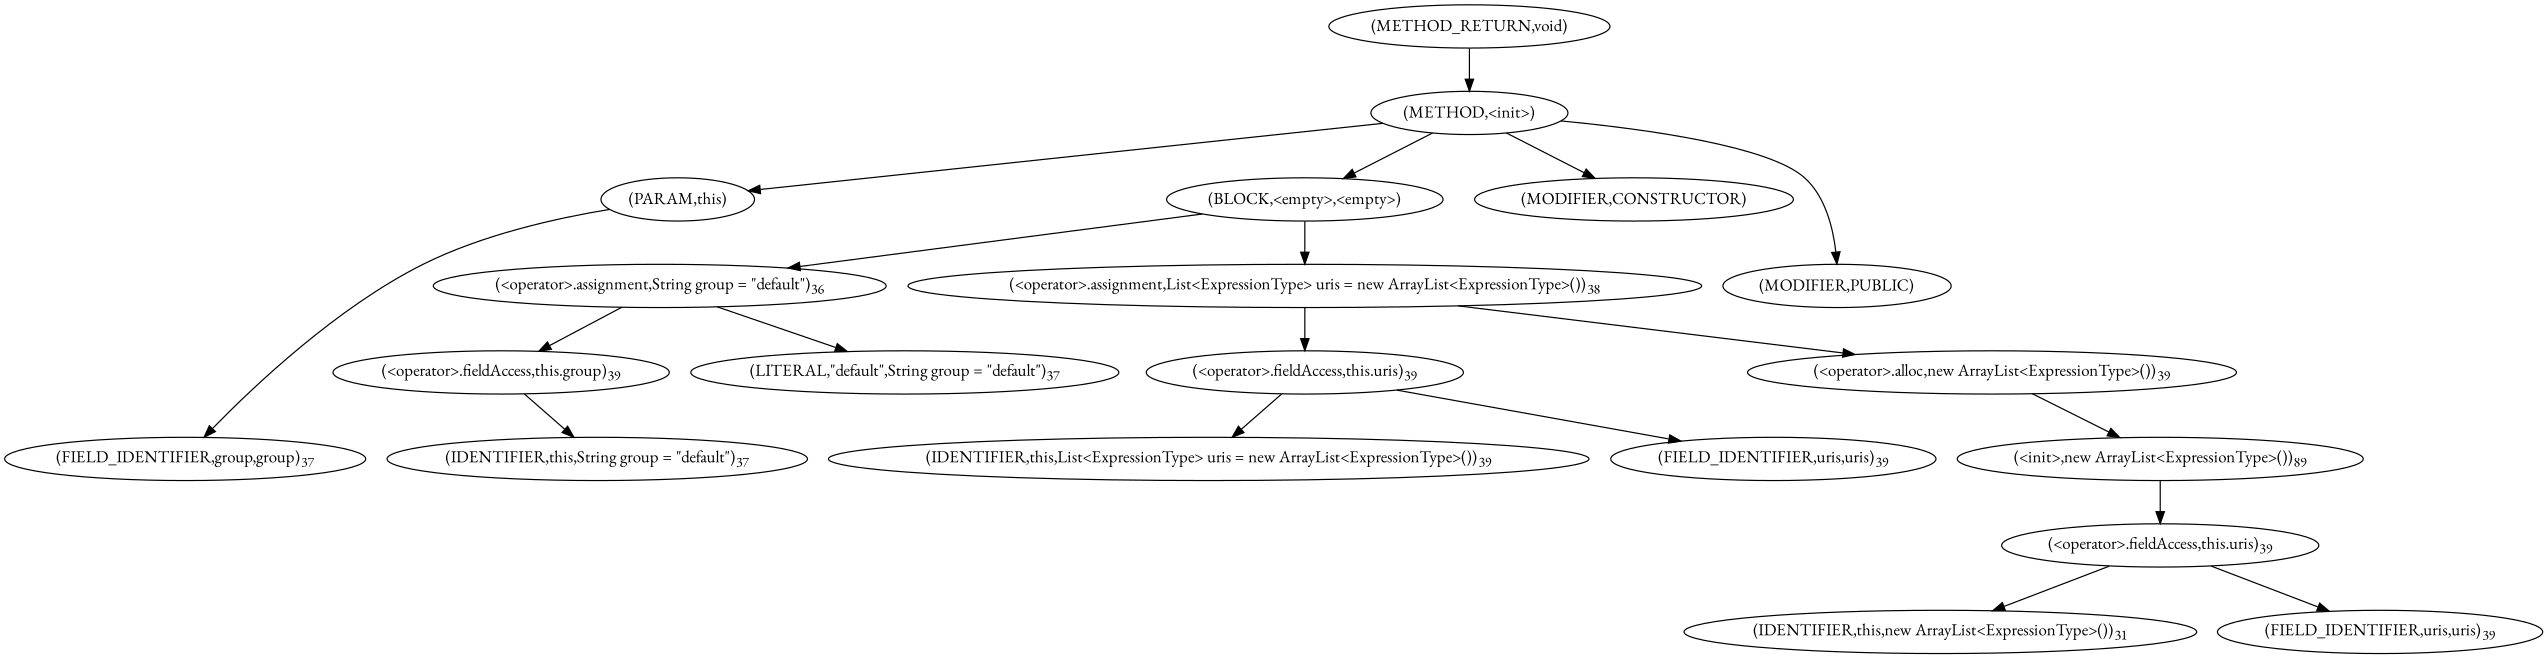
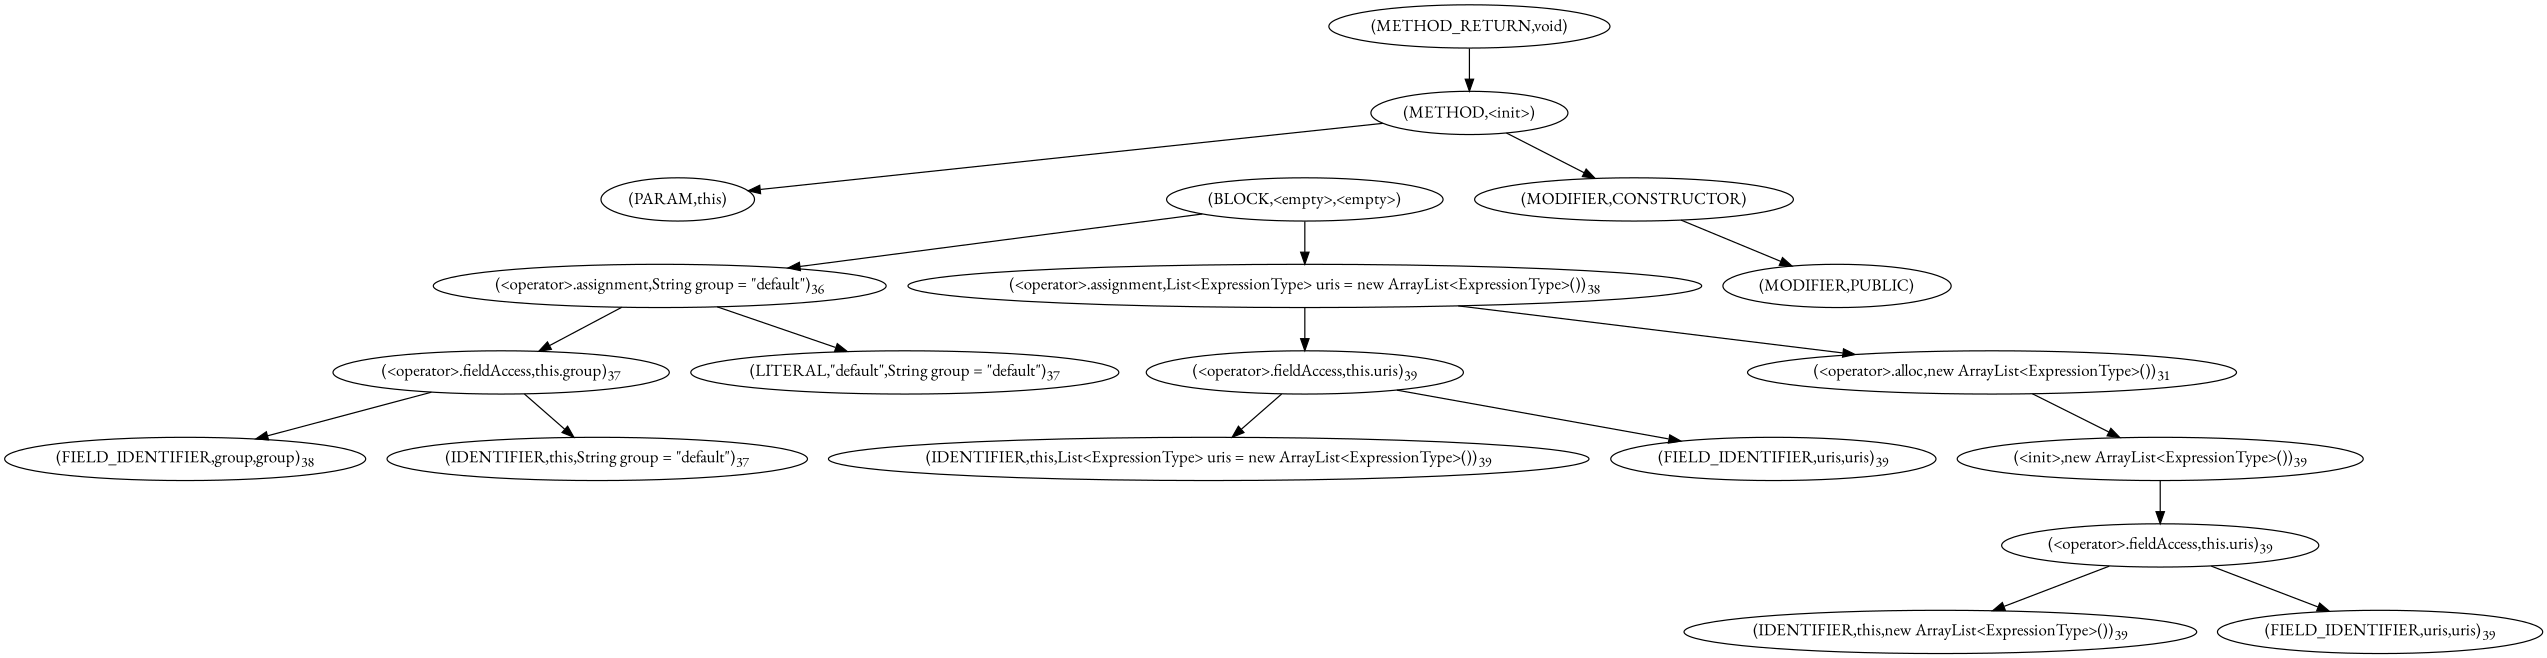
(1726, 146) -> (1731, 241)
(1393, 153) -> none
(391, 282) -> (349, 414)
(614, 371) -> (614, 371)
(2164, 371) -> (2164, 371)
(308, 457) -> (308, 457)
(2300, 457) -> (2300, 457)
(2121, 630) -> (2121, 630)
